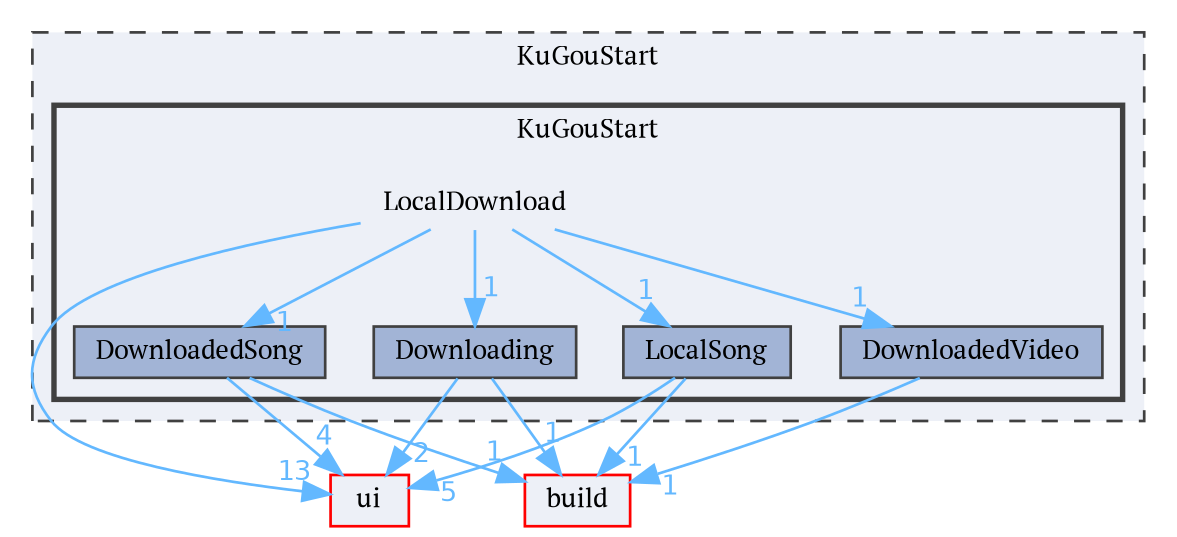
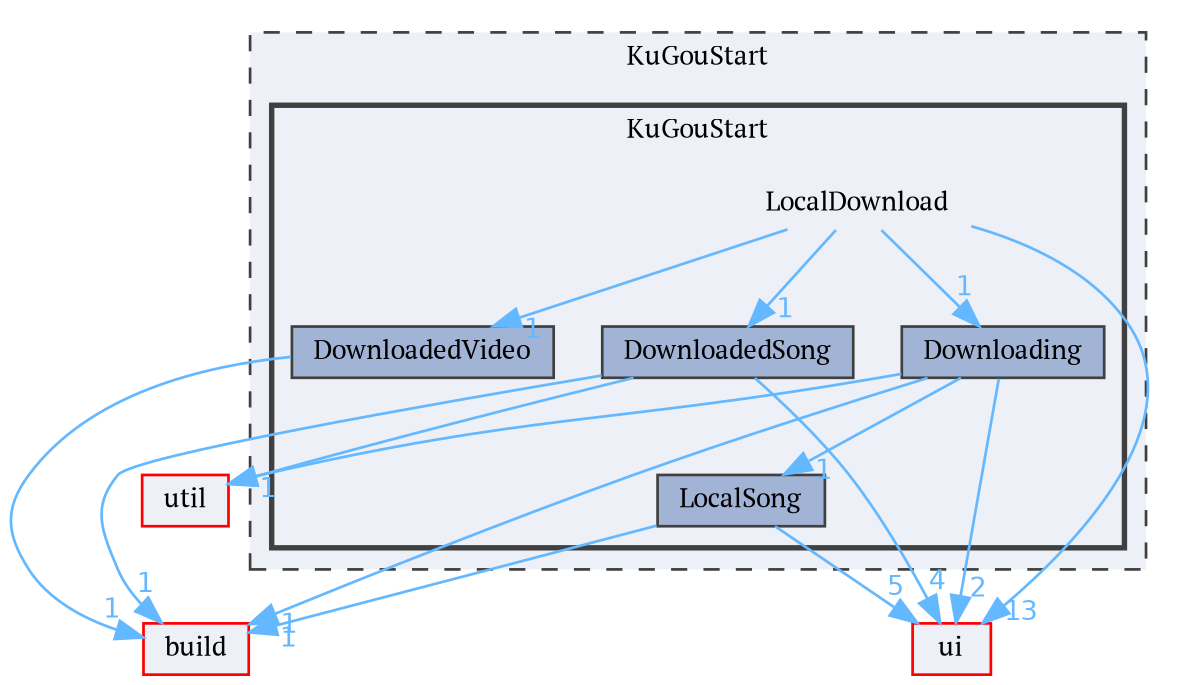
(579, 271) -> (885, 419)
none -> (185, 501)
